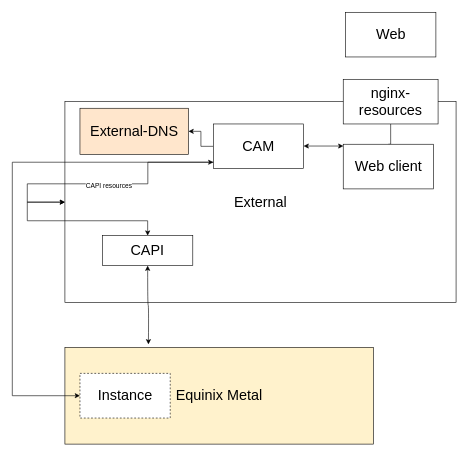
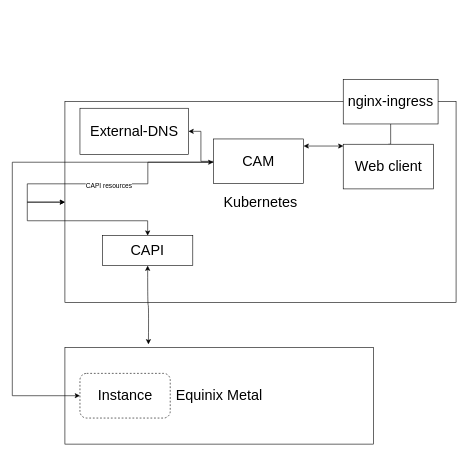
(391, 35) -> none
(391, 102) -> (391, 102)
(134, 131) -> (134, 131)
(259, 146) -> (259, 161)
(261, 203) -> (261, 203)
(125, 396) -> (125, 396)
(219, 396) -> (219, 396)
